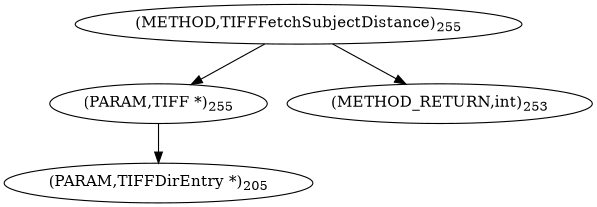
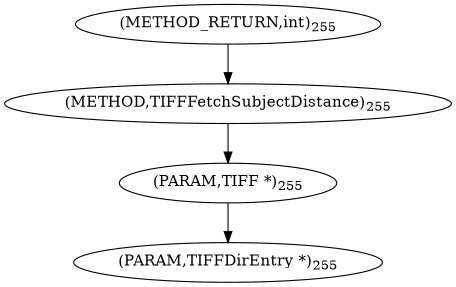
(364, 61) -> (228, 59)
(536, 102) -> (324, 23)
(256, 181) -> (325, 261)
